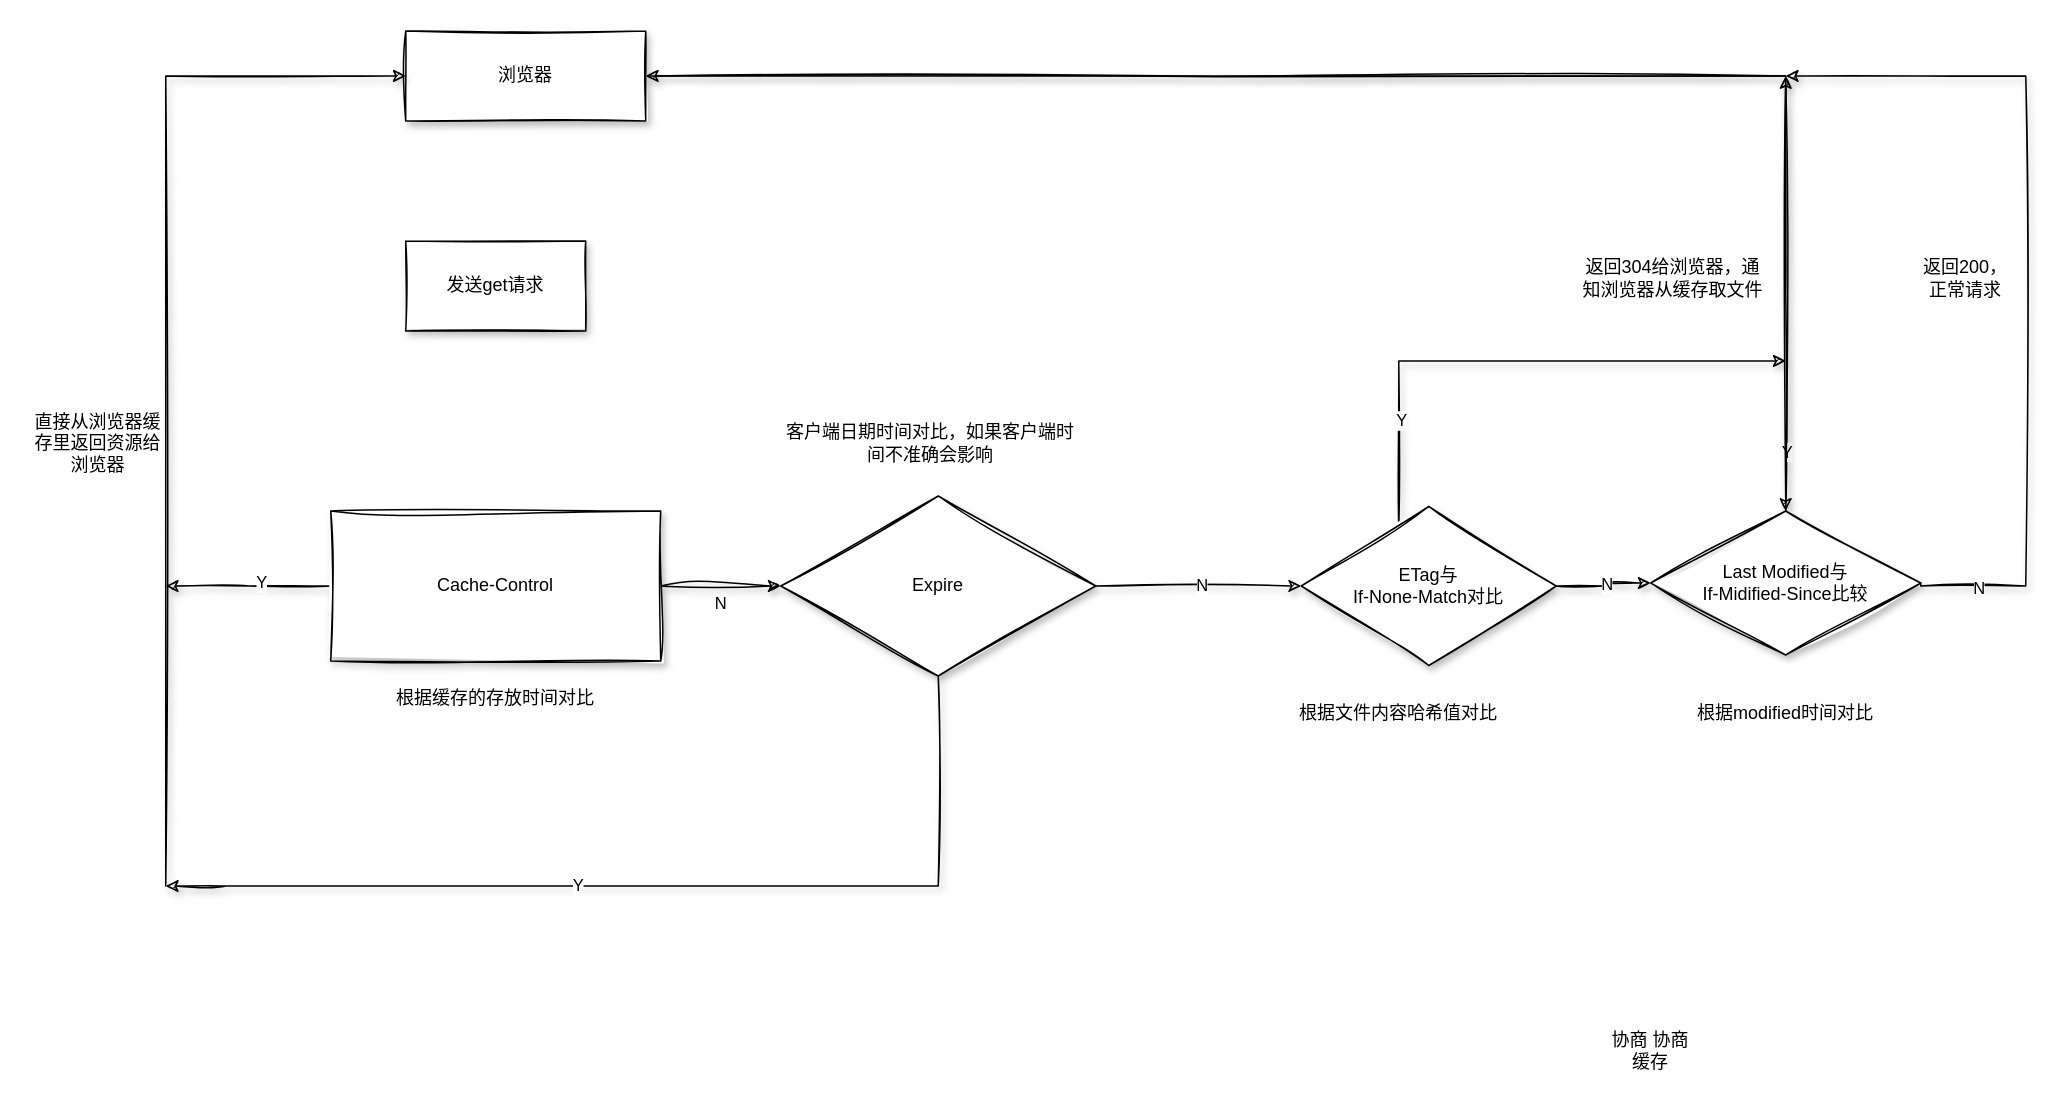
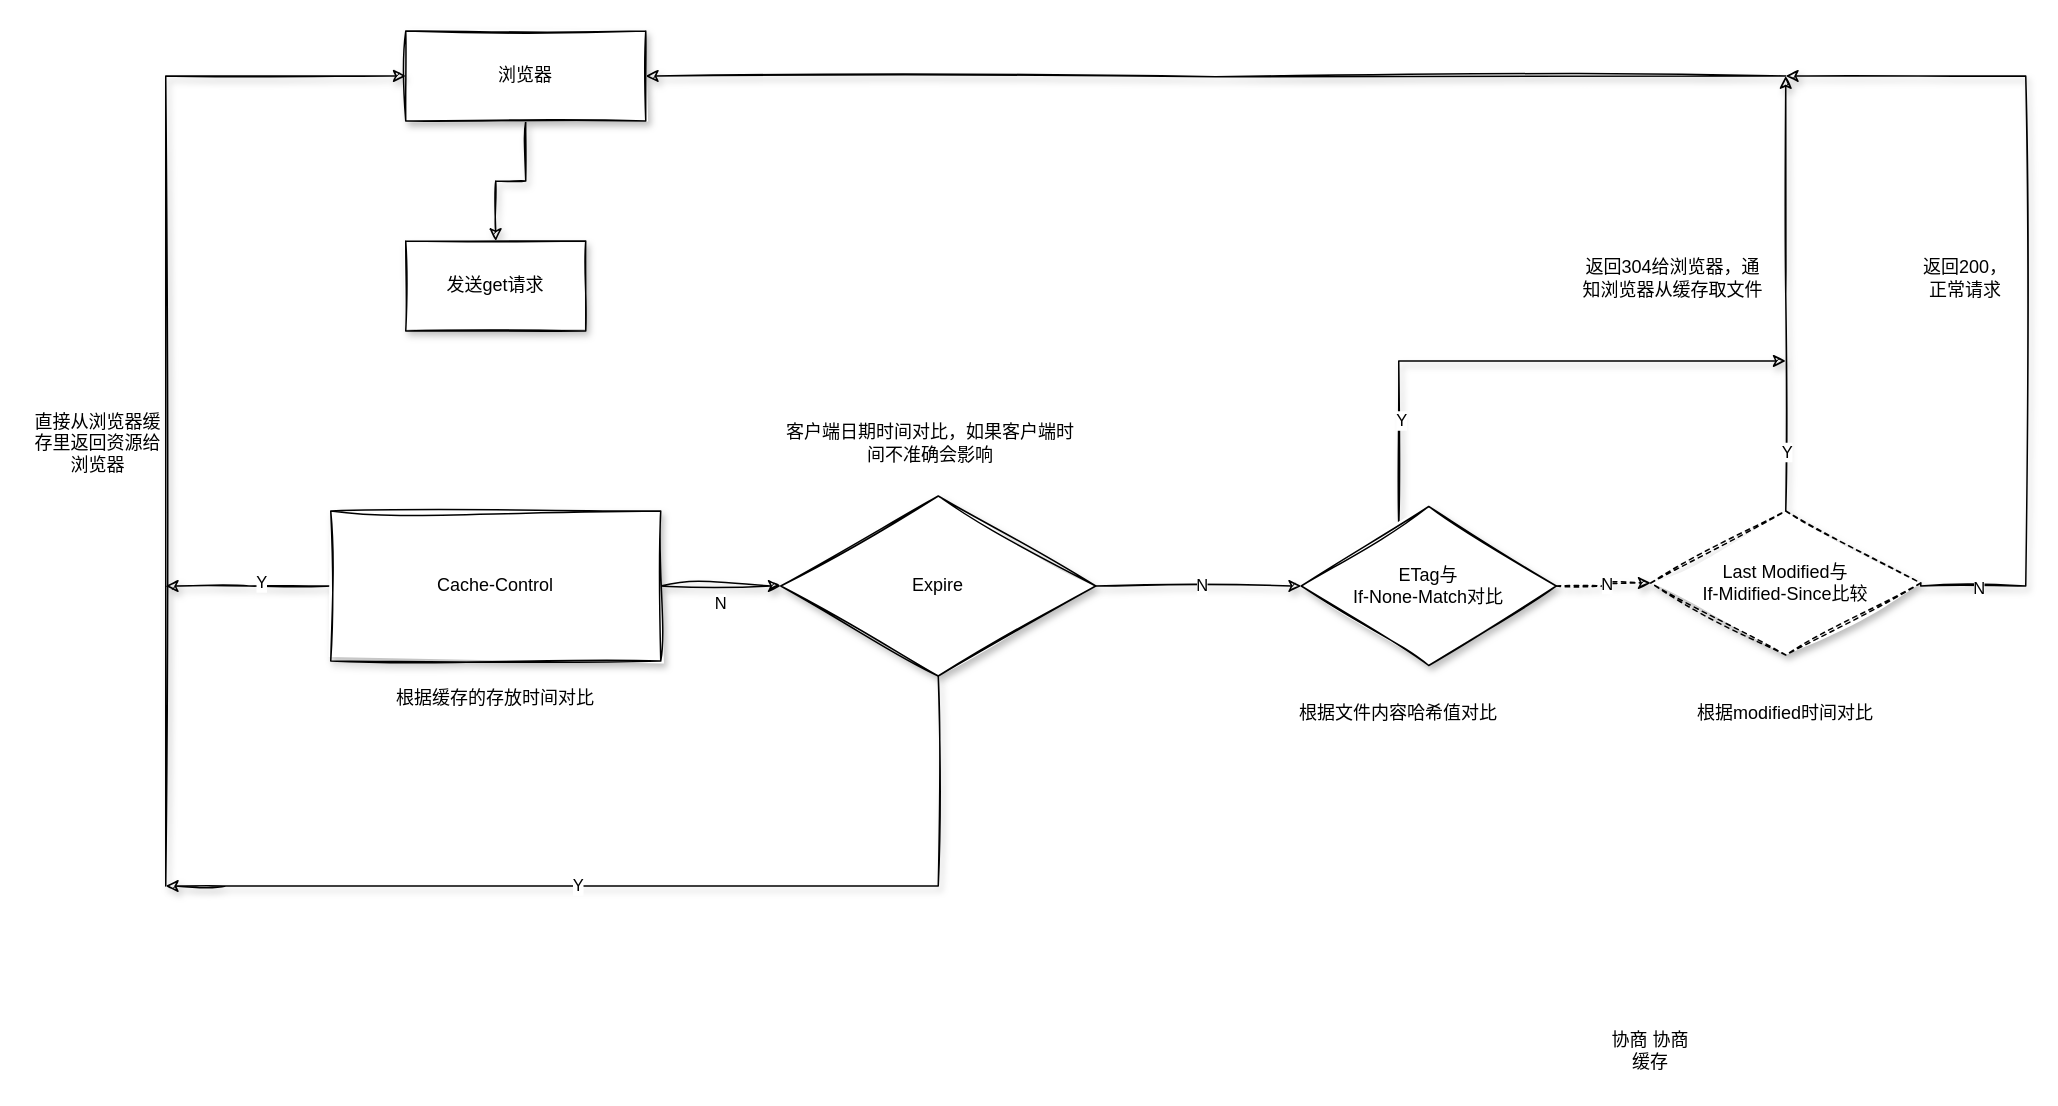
(651, 76) -> (515, 181)
(1786, 583) -> (1786, 583)
(1580, 586) -> (1580, 586)
